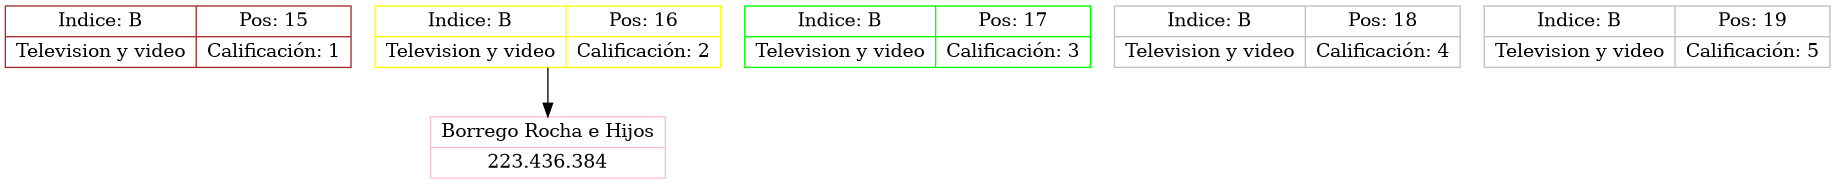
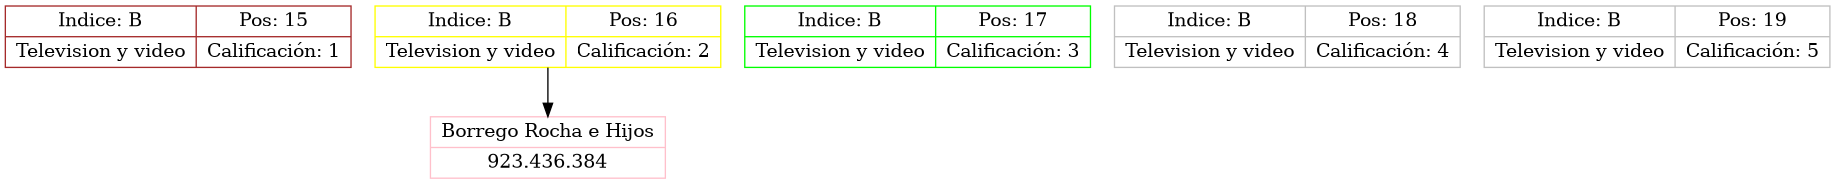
(548, 162) -> (548, 162)
